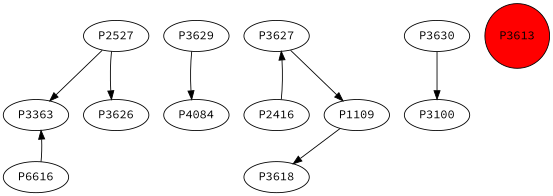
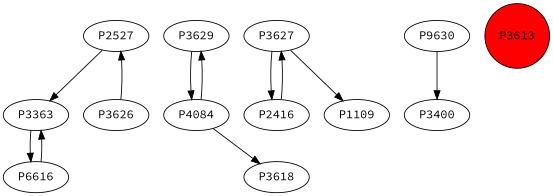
(437, 36) -> (437, 36)
(110, 71) -> (122, 80)
none -> (271, 71)
none -> (202, 80)
(437, 115) -> (437, 115)
none -> (30, 142)
(320, 143) -> (233, 143)
